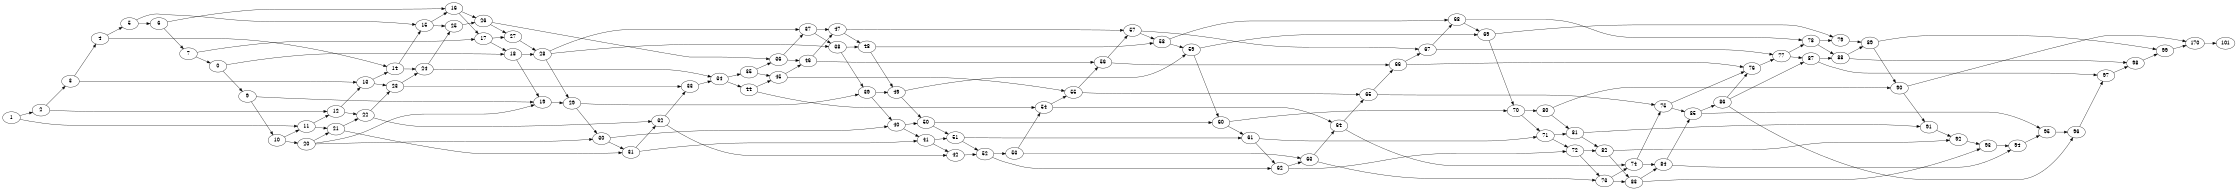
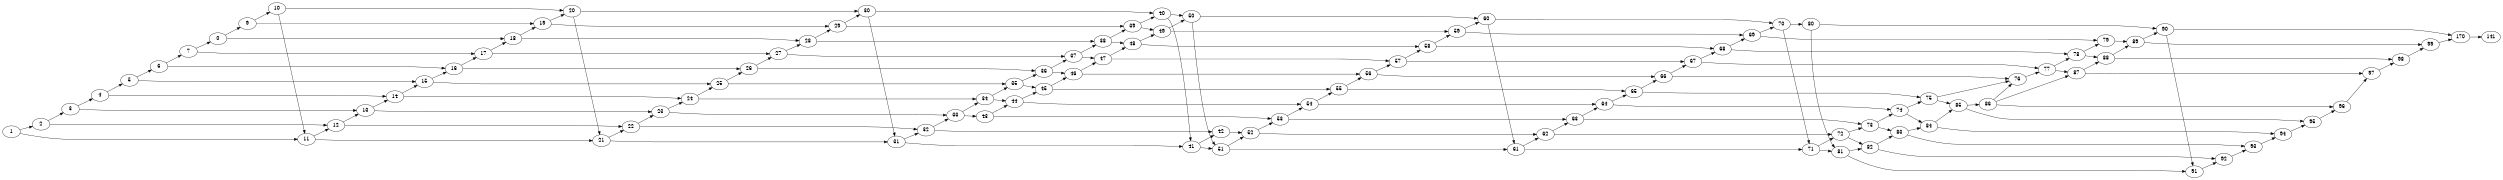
(671, 30) -> (924, 56)
(2226, 43) -> (2491, 37)
none -> (865, 84)
(421, 114) -> (556, 18)
none -> (985, 117)
